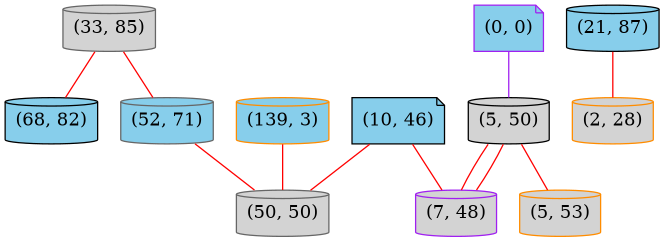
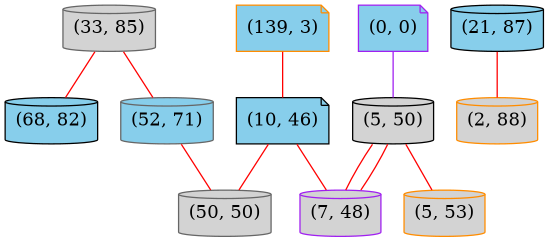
(283, 121) -> (283, 28)
(613, 121) -> (497, 121)
(283, 167) -> (283, 75)
